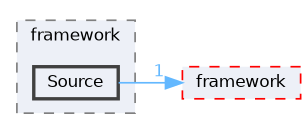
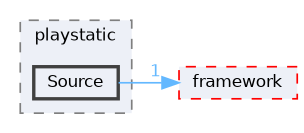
(76, 36) -> (76, 36)
